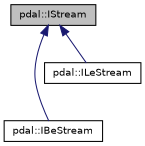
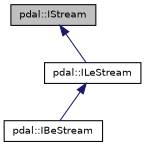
(35, 78) -> (70, 106)
